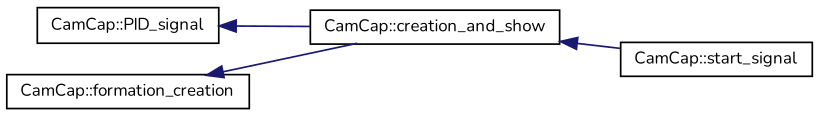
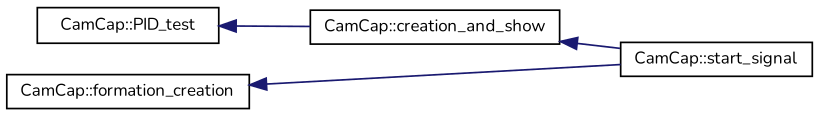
(128, 25) -> (128, 25)
(290, 58) -> (444, 74)
